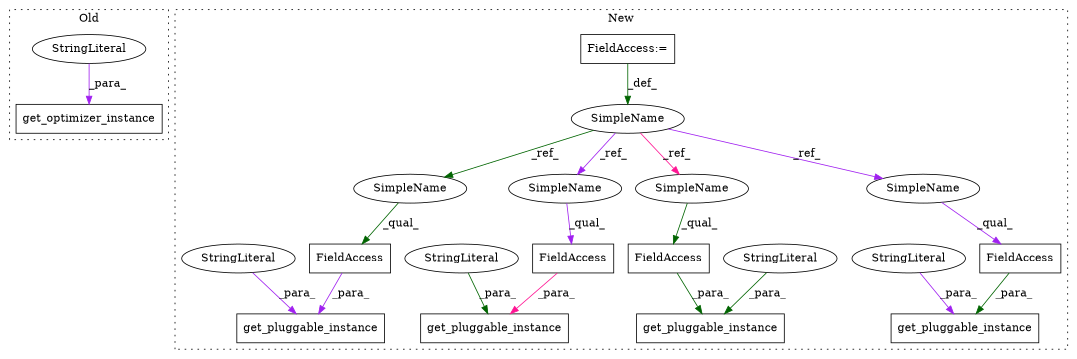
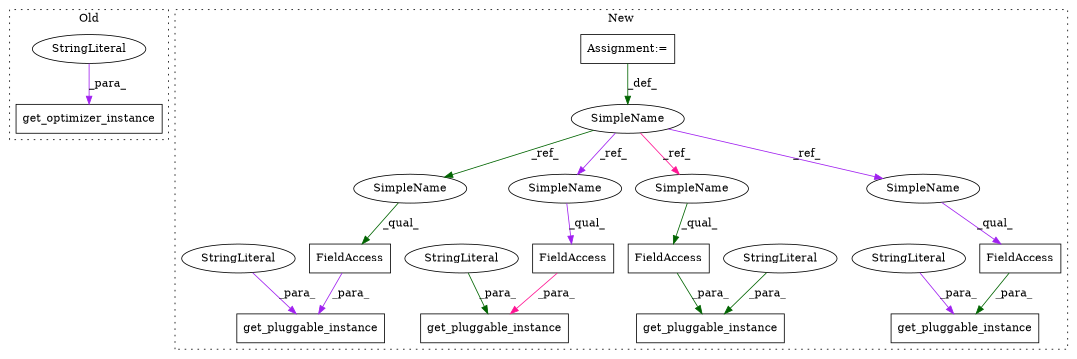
(628, 49) -> (628, 49)
